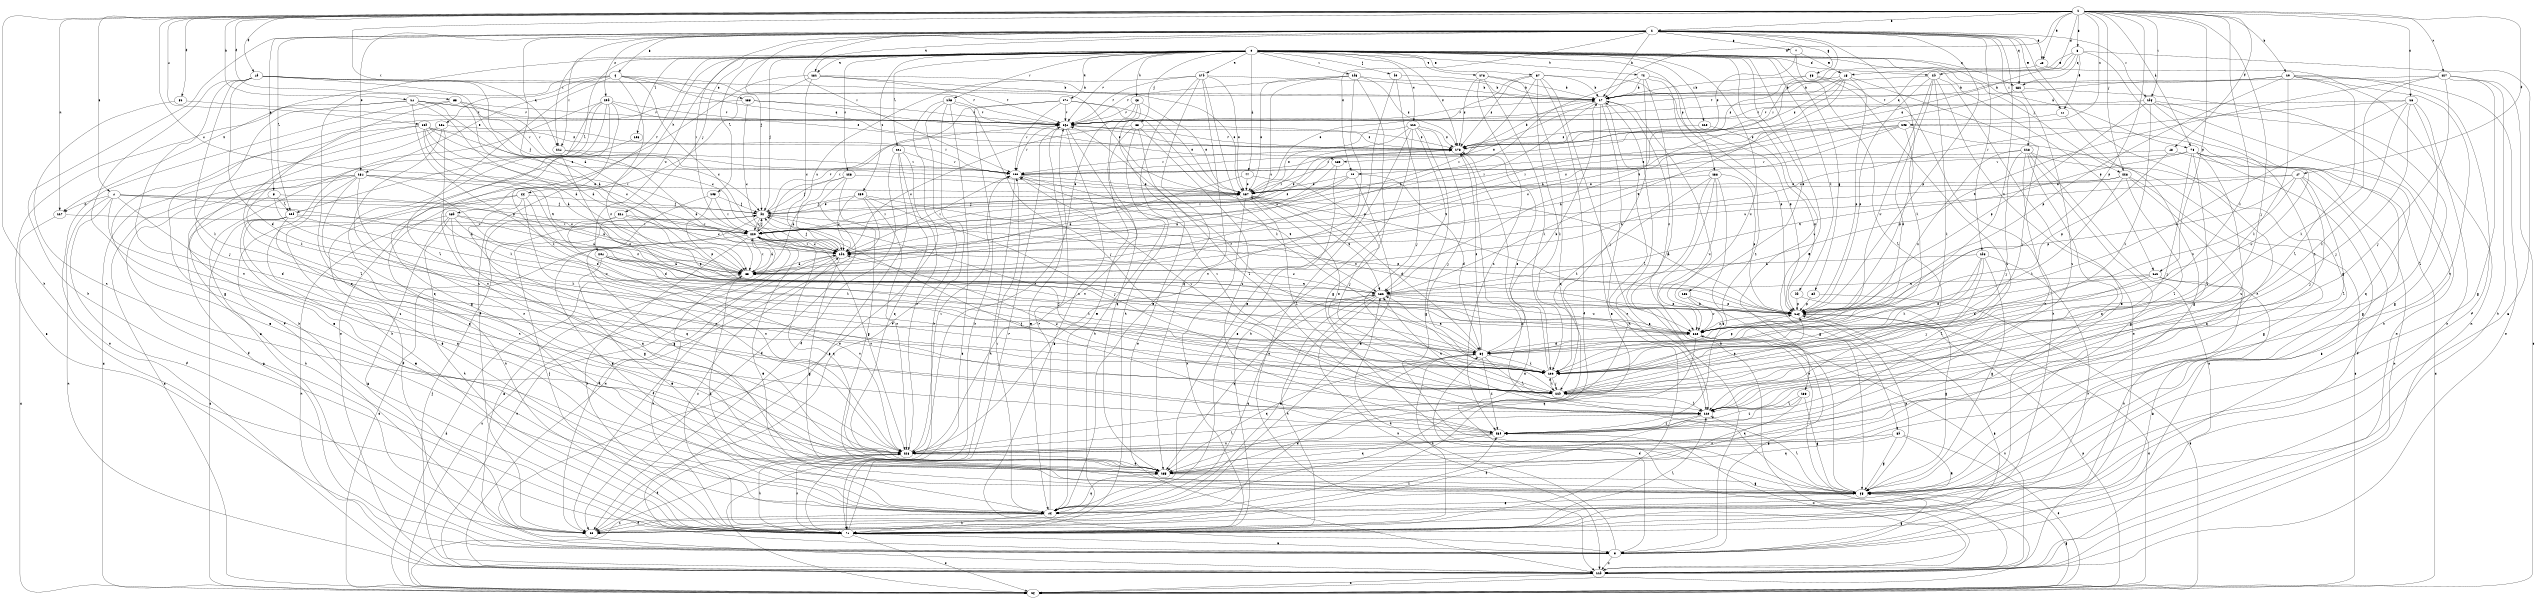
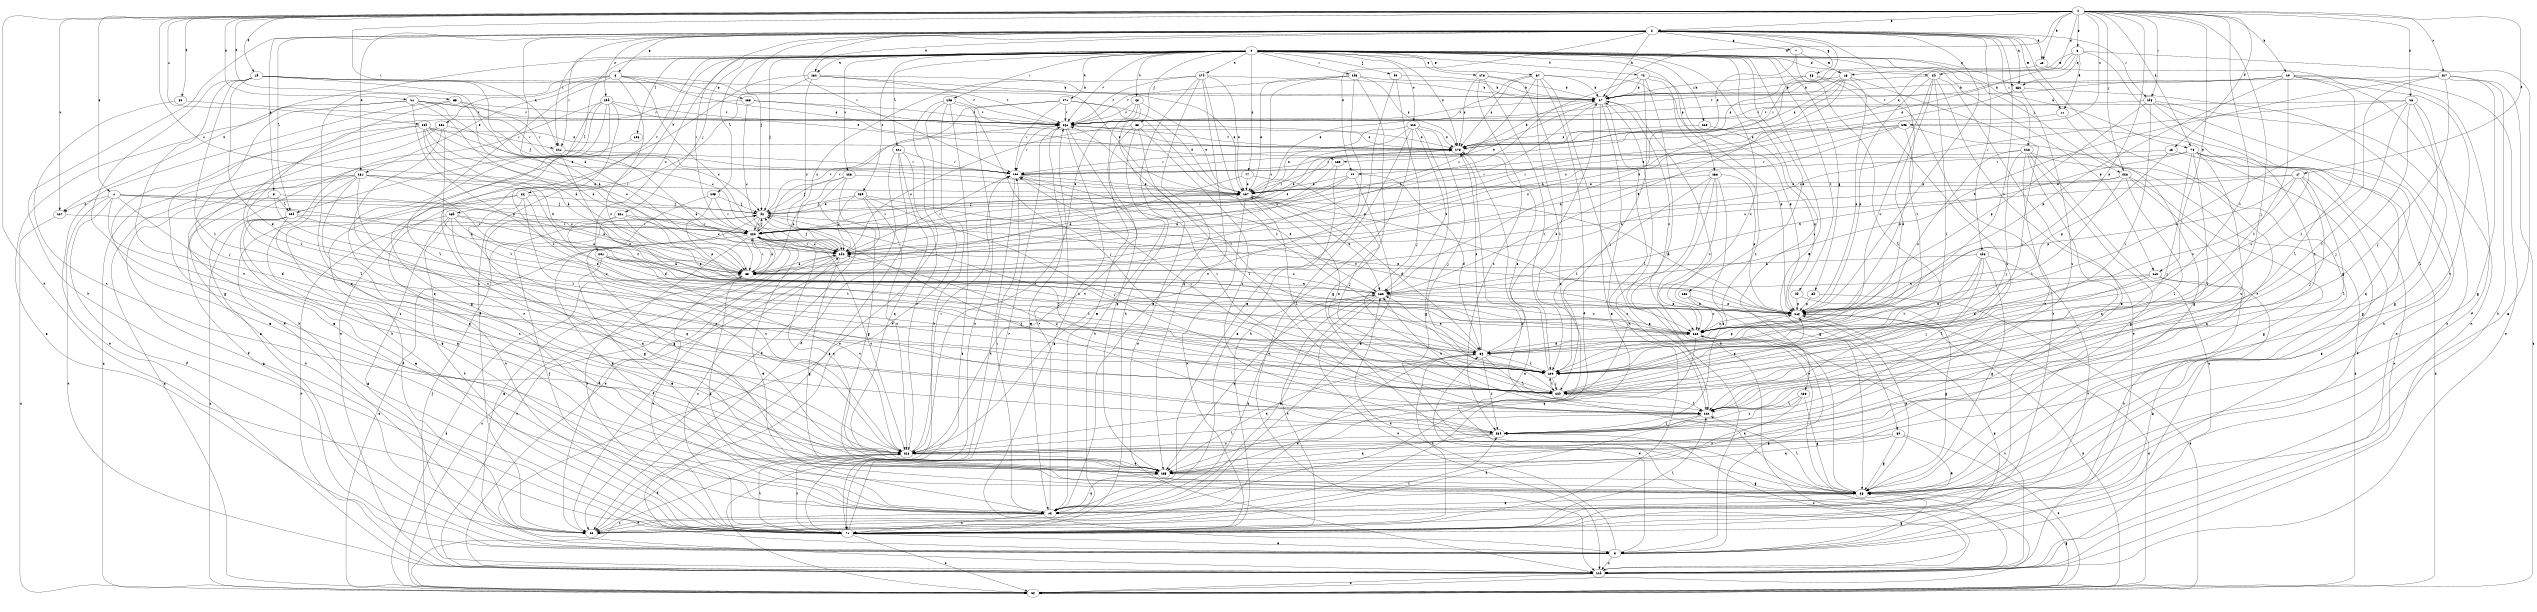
(758, 143) -> (499, 137)
